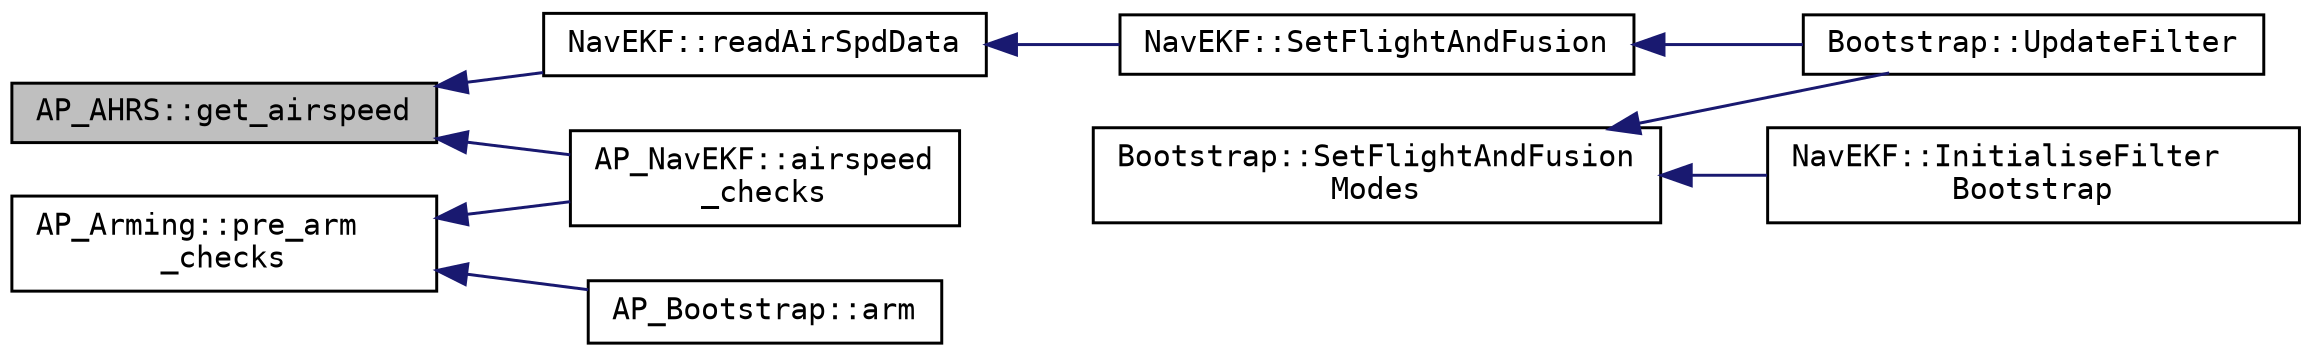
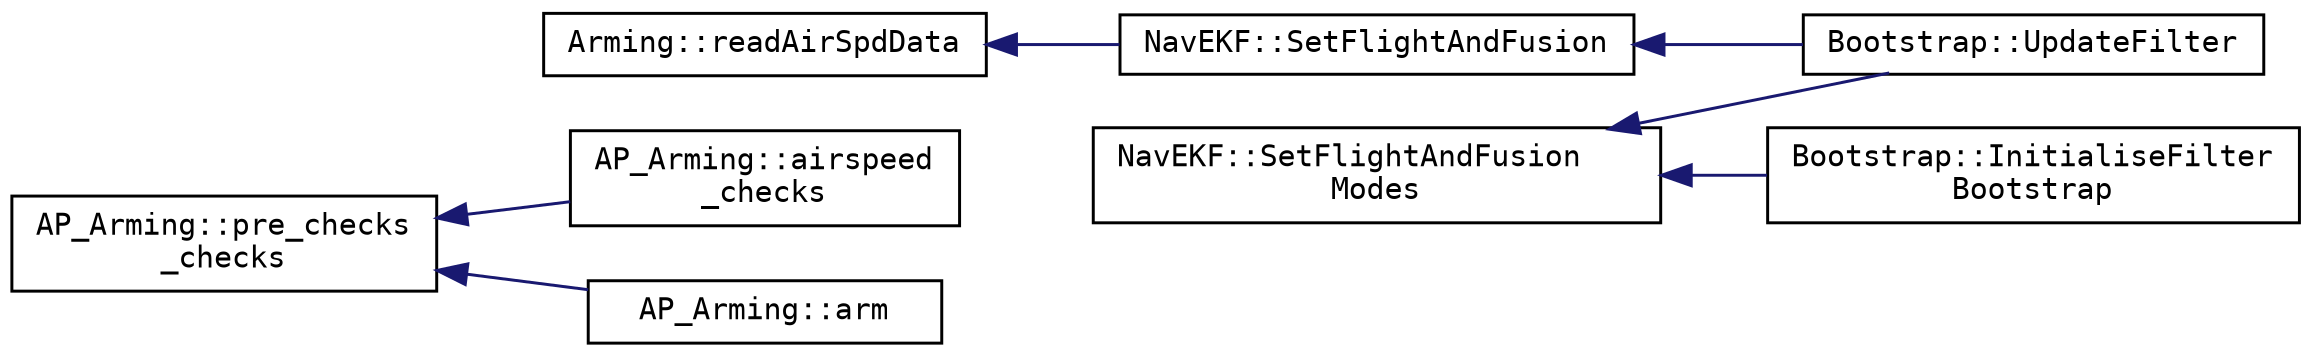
(765, 45) -> (765, 45)
(224, 113) -> none
(1377, 175) -> (1377, 175)
(2034, 175) -> (2034, 175)
(765, 178) -> (765, 178)
(224, 244) -> (224, 244)
(765, 312) -> (765, 312)
